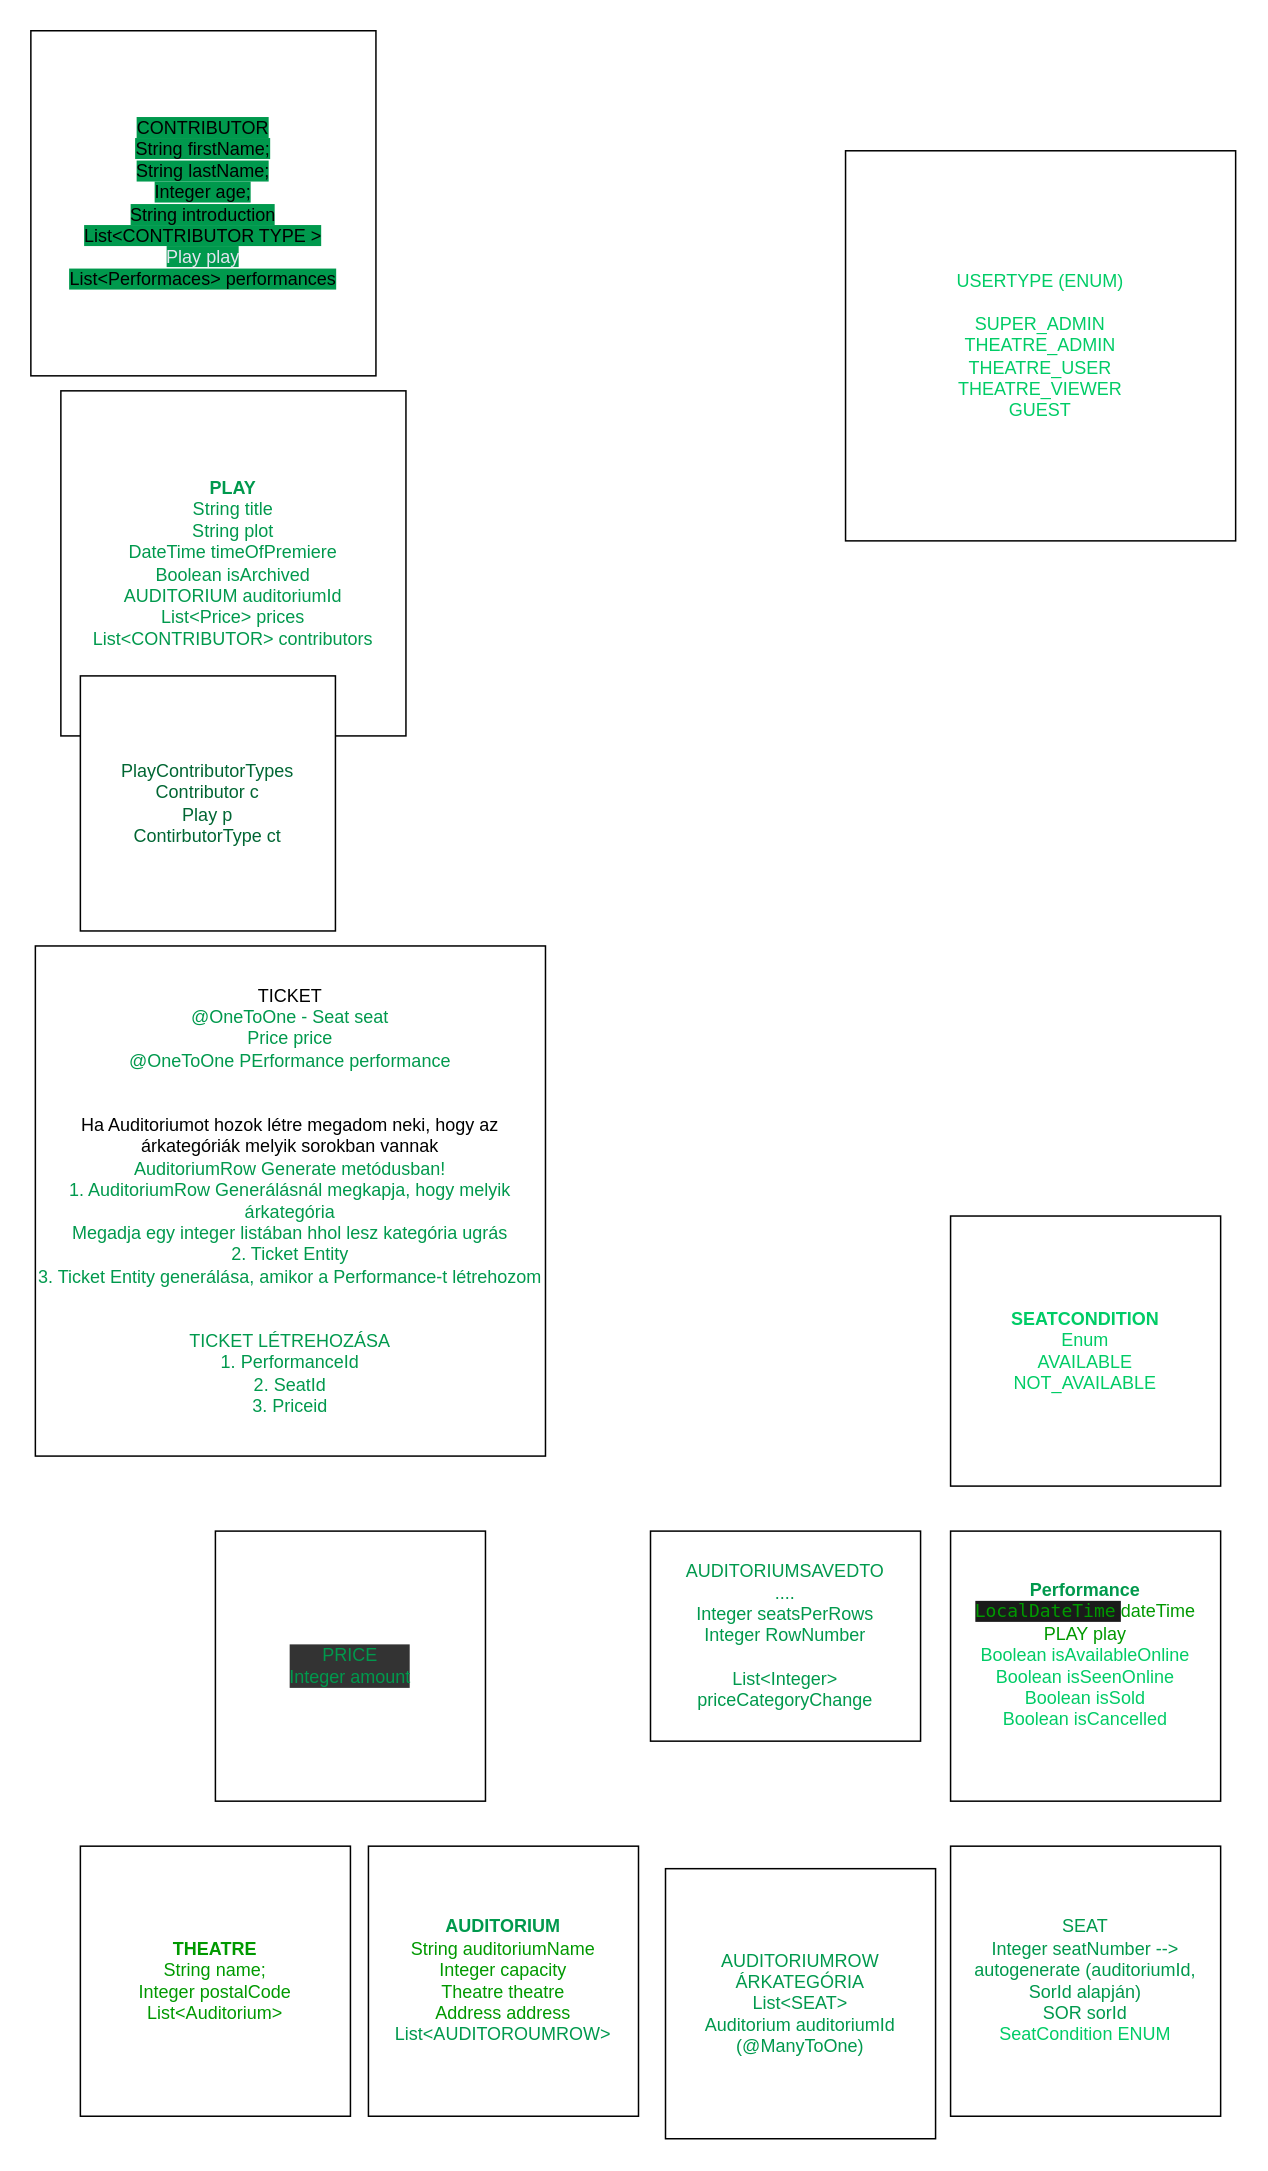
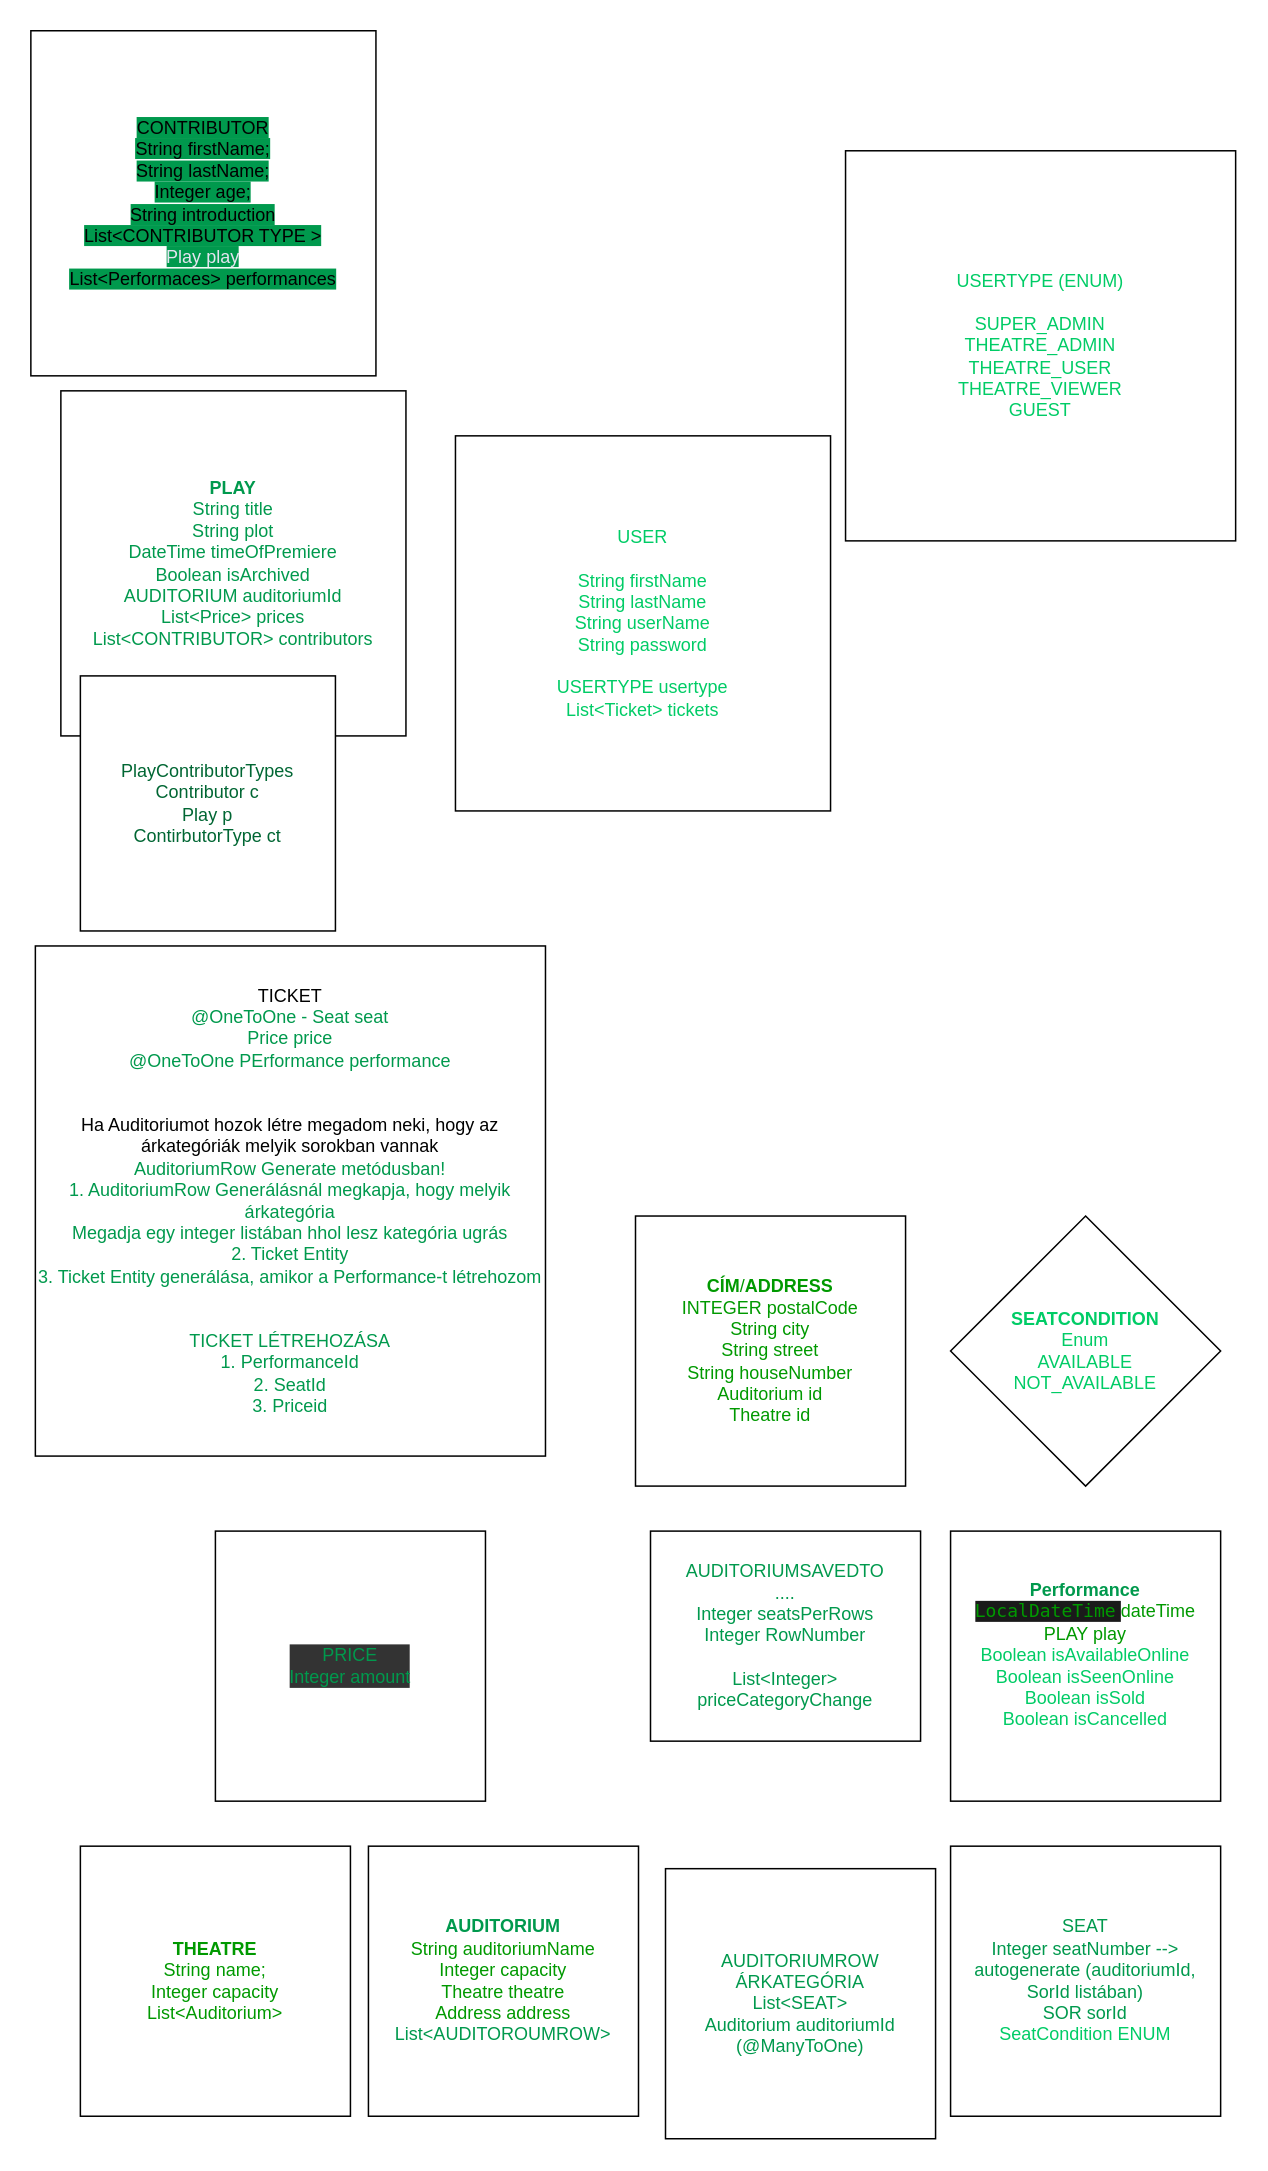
none -> (643, 623)
none -> (770, 1351)
(1085, 1351) -> (1085, 1351)
(215, 1981) -> (215, 1981)
(1085, 1981) -> (1085, 1981)
